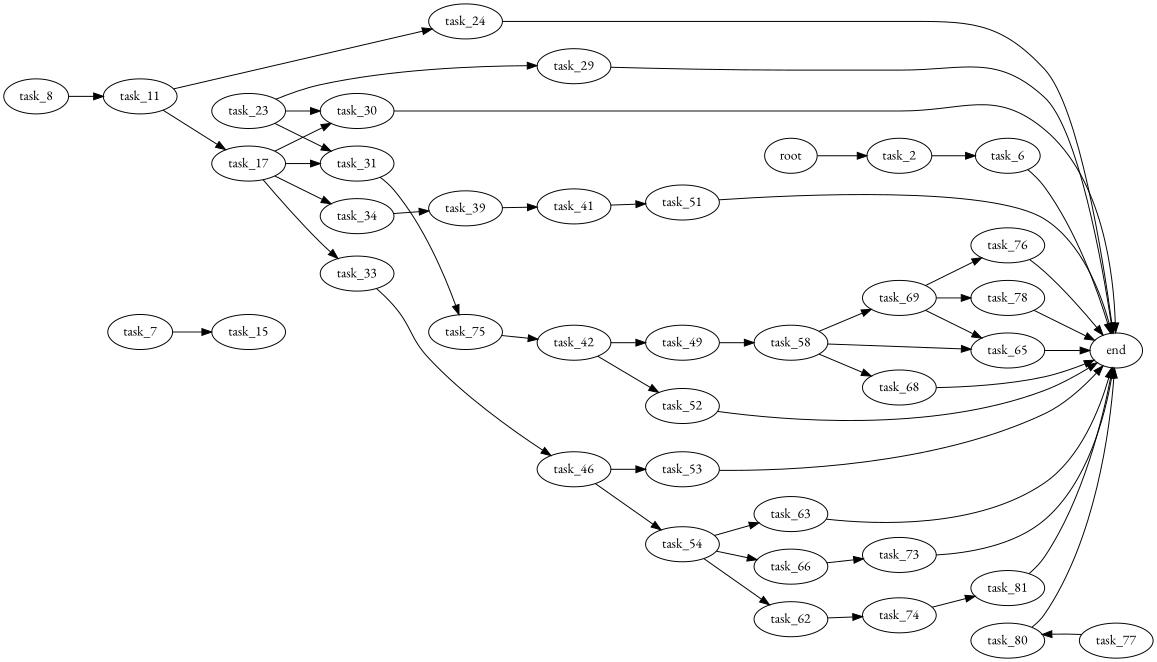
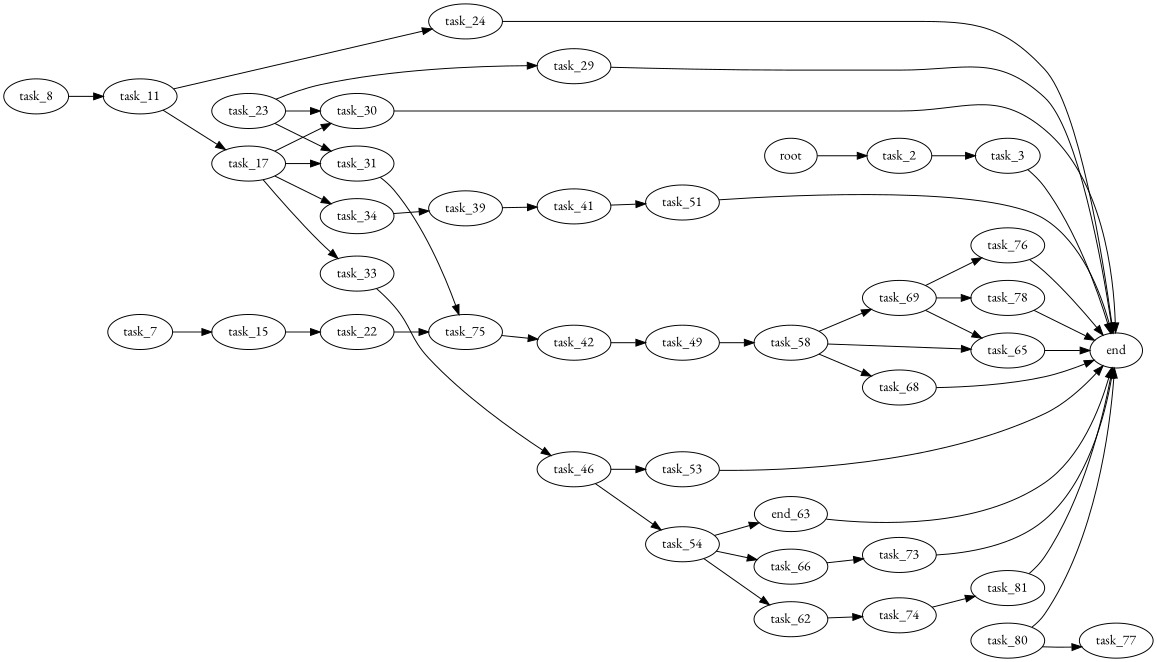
(1008, 156) -> (1008, 156)
none -> (357, 332)
(682, 406) -> none
(791, 514) -> (791, 514)
(1067, 634) -> (1057, 647)
